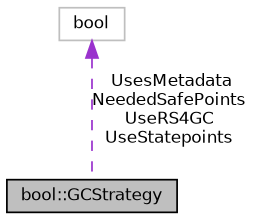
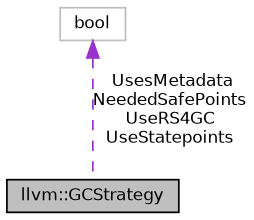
(92, 196) -> (93, 196)
